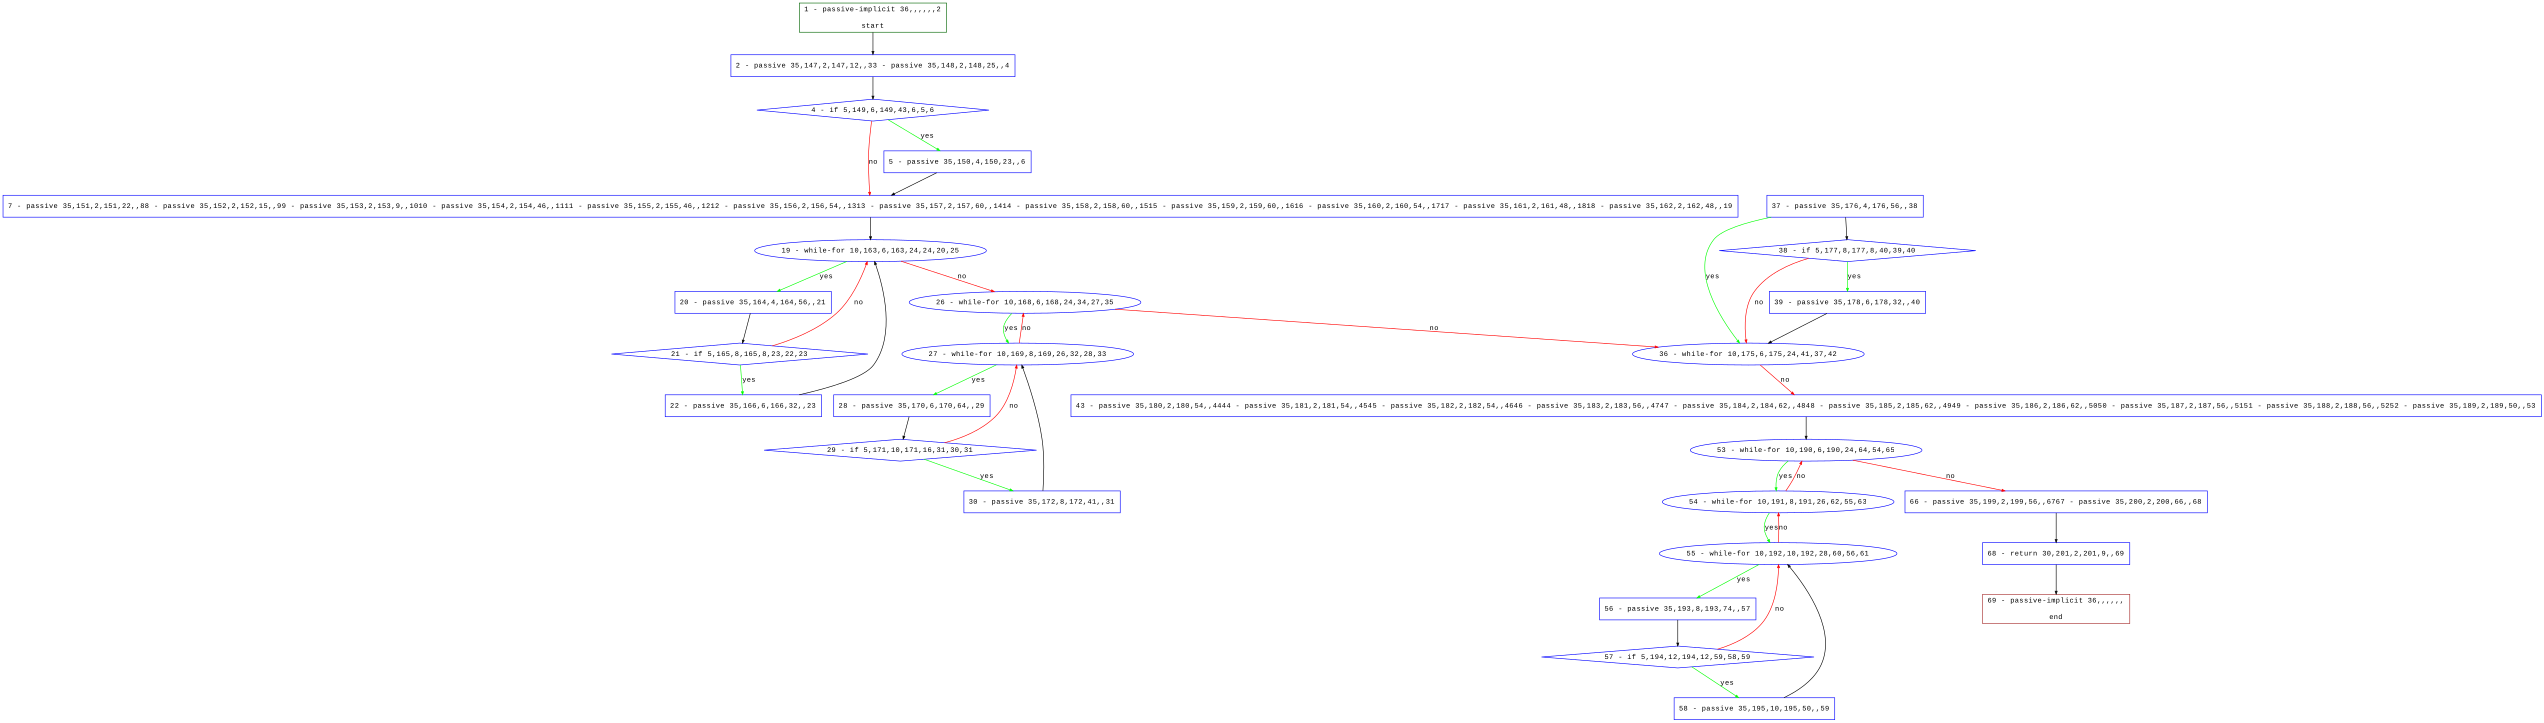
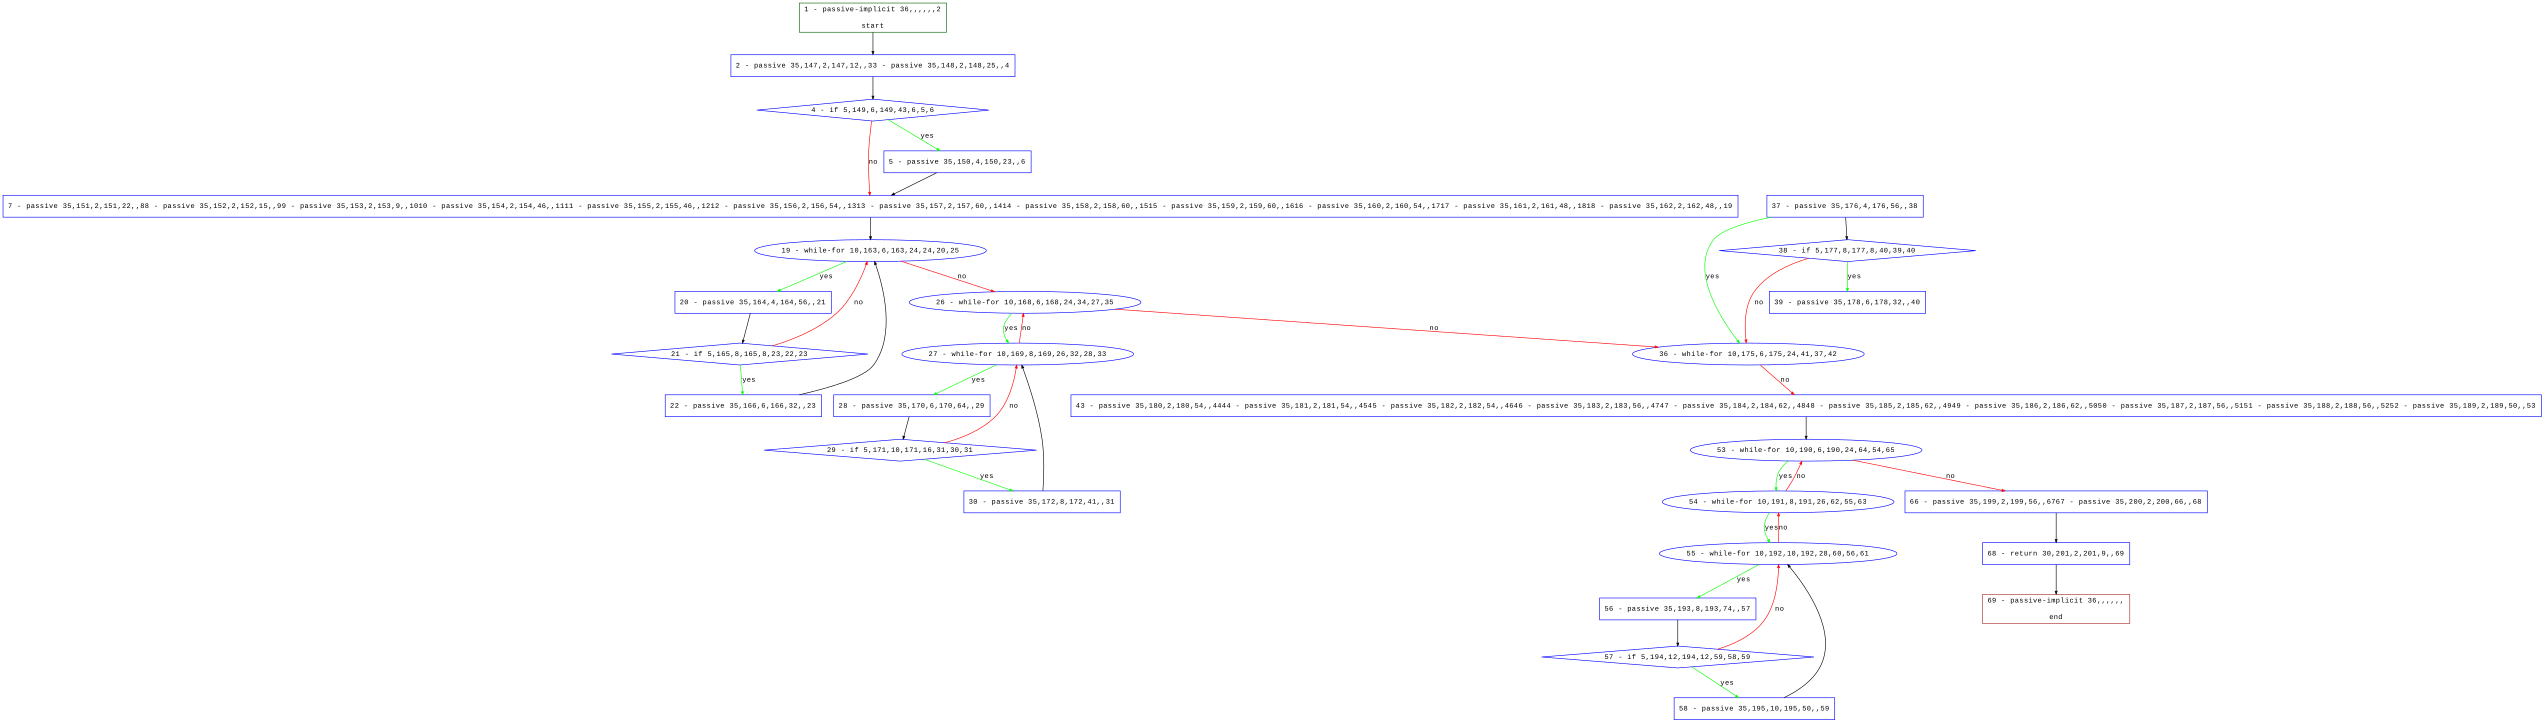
(1799, 328) -> none
